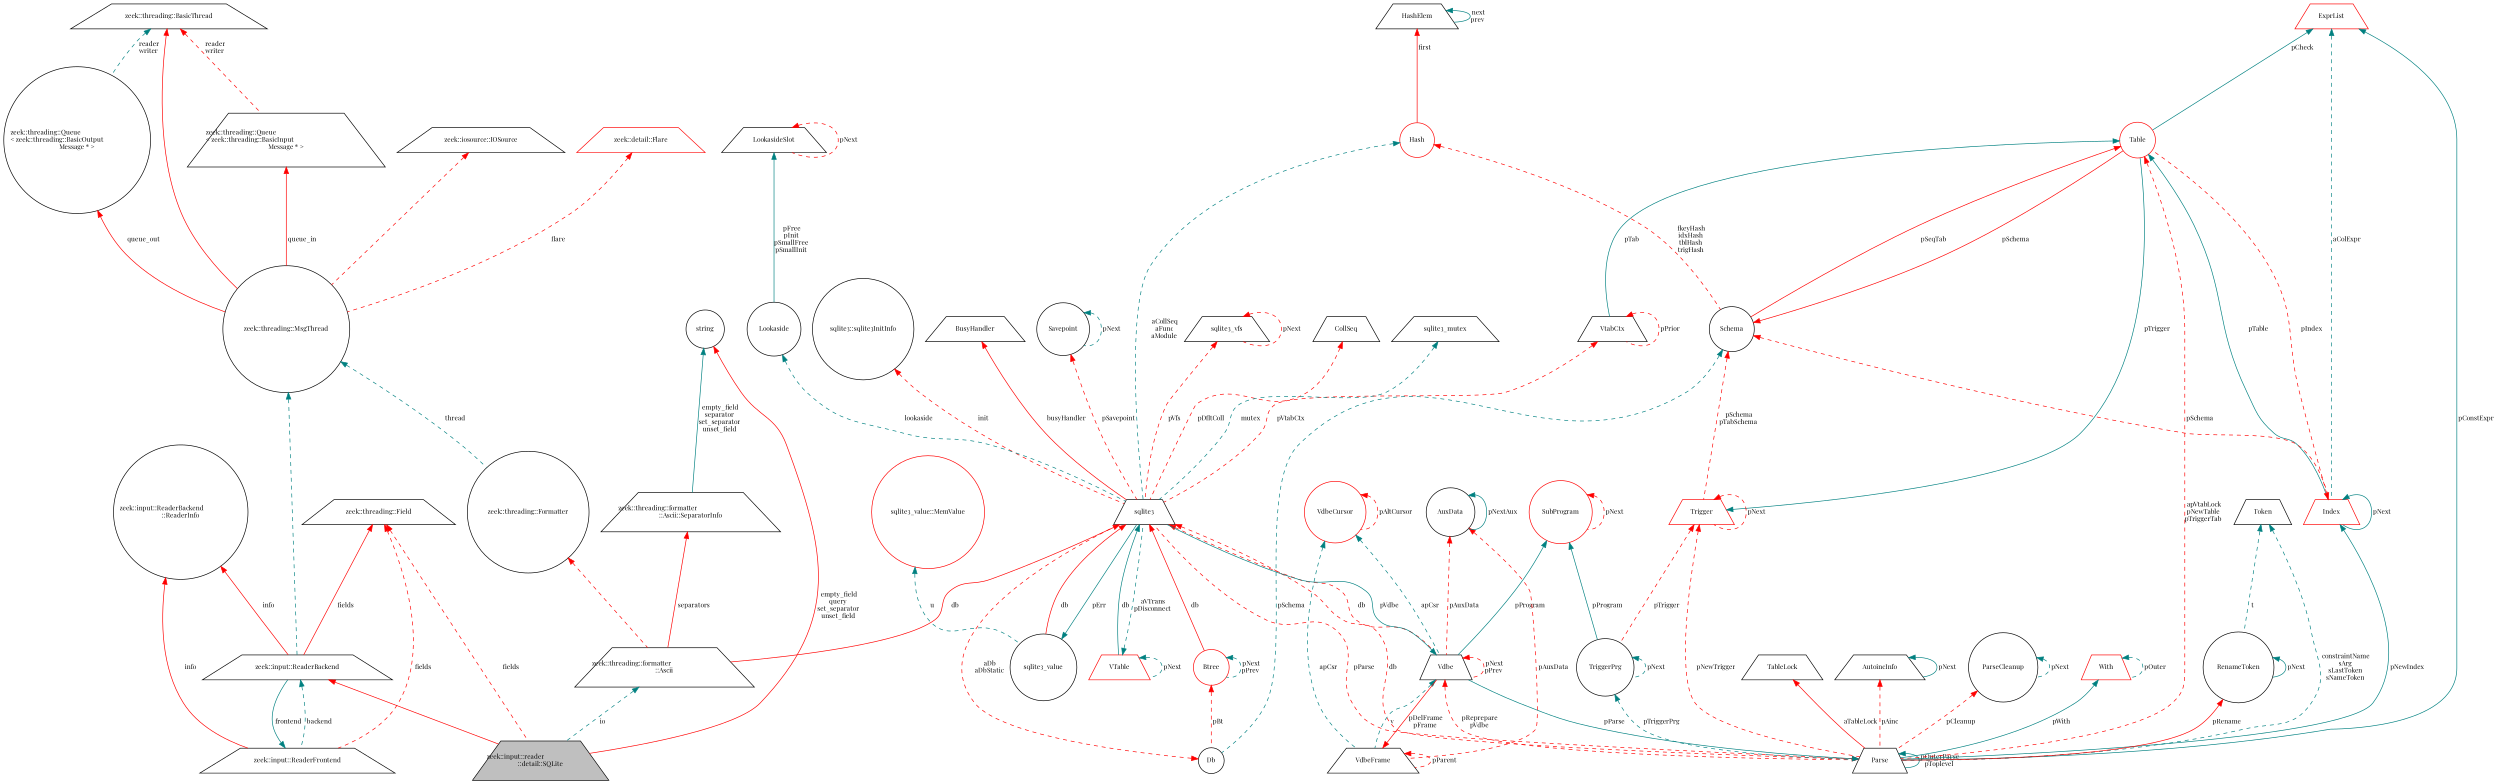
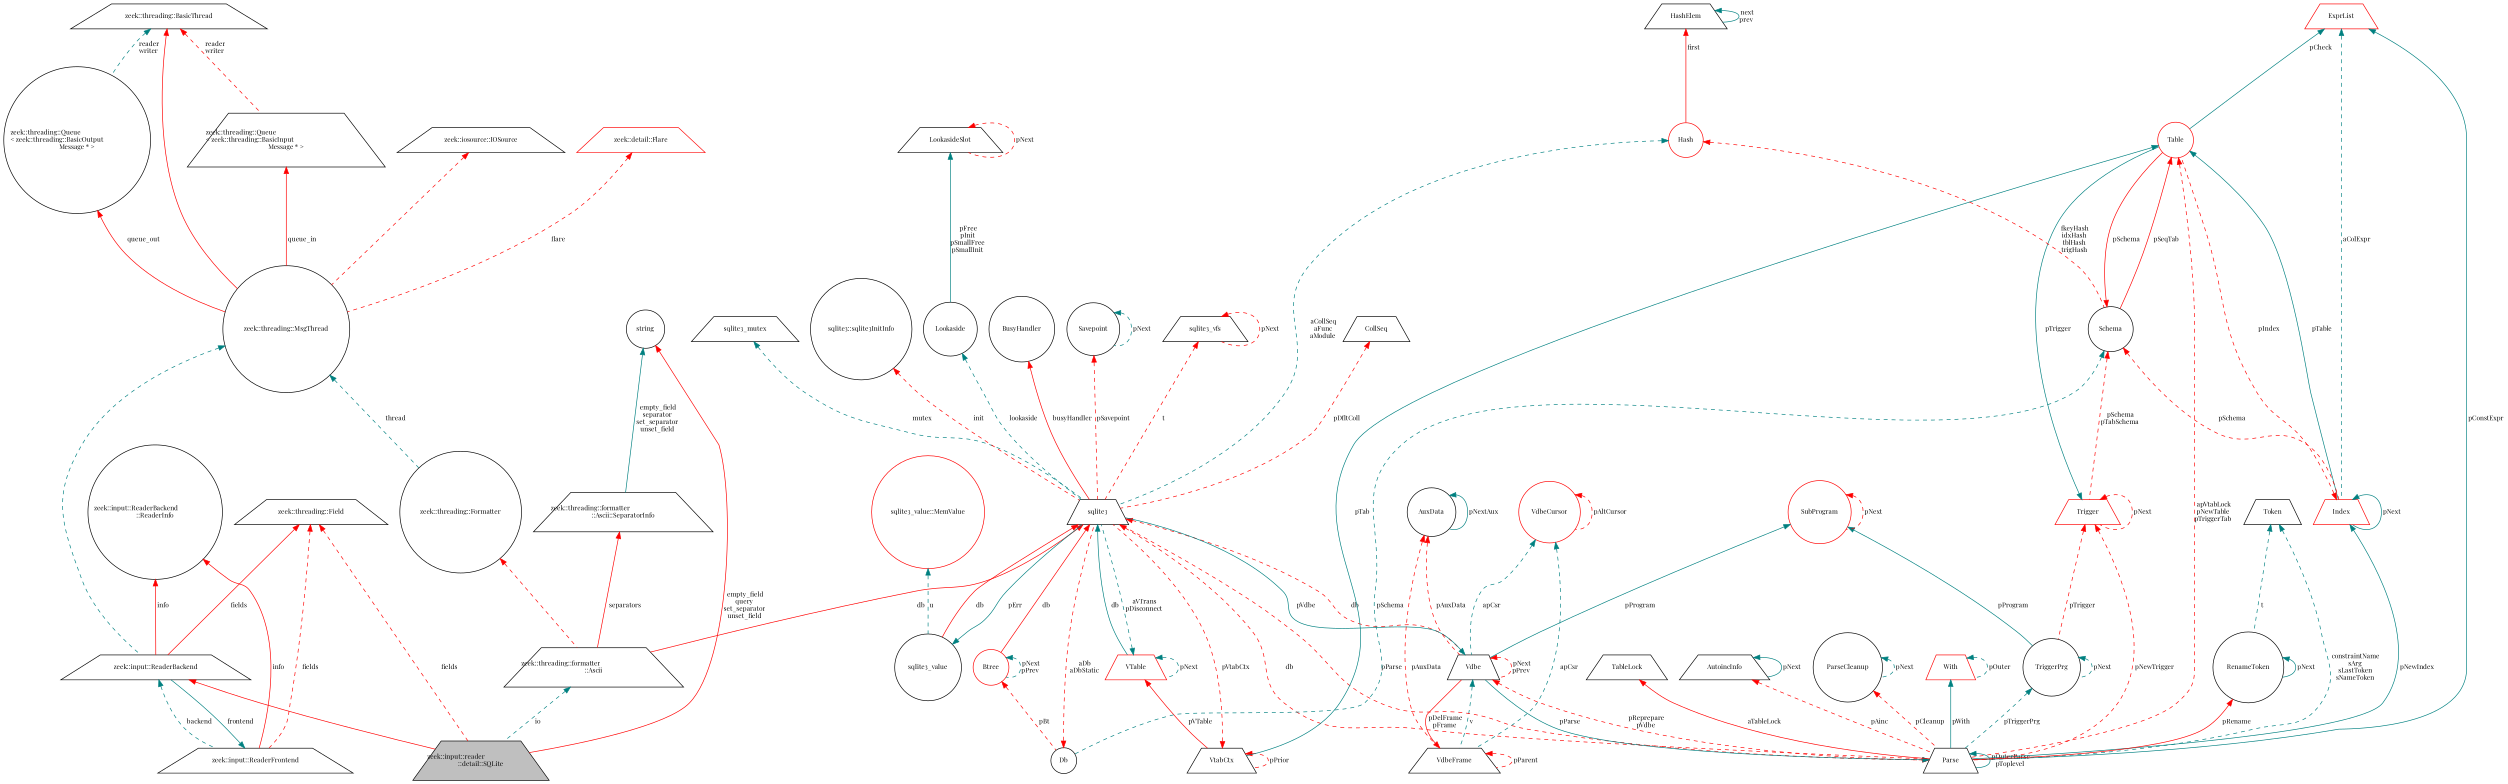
(975, 329) -> (1022, 329)
(1174, 419) -> (1163, 419)
none -> (1178, 720)
